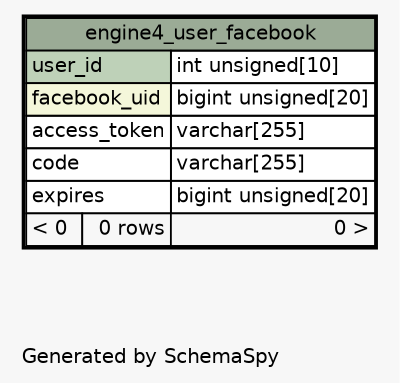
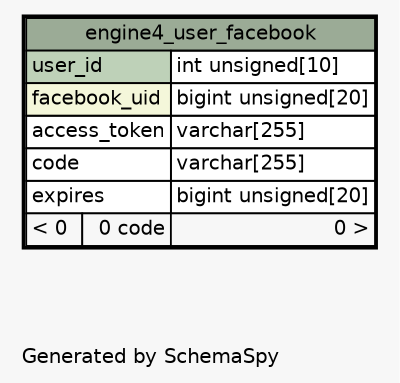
(132, 229) -> (132, 229)
